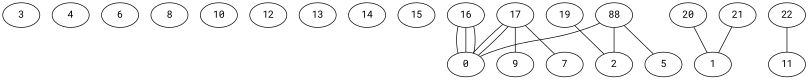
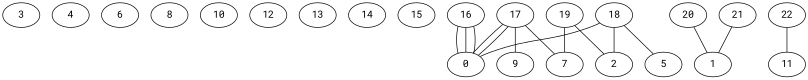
(614, 15) -> (614, 15)
none -> (565, 40)
